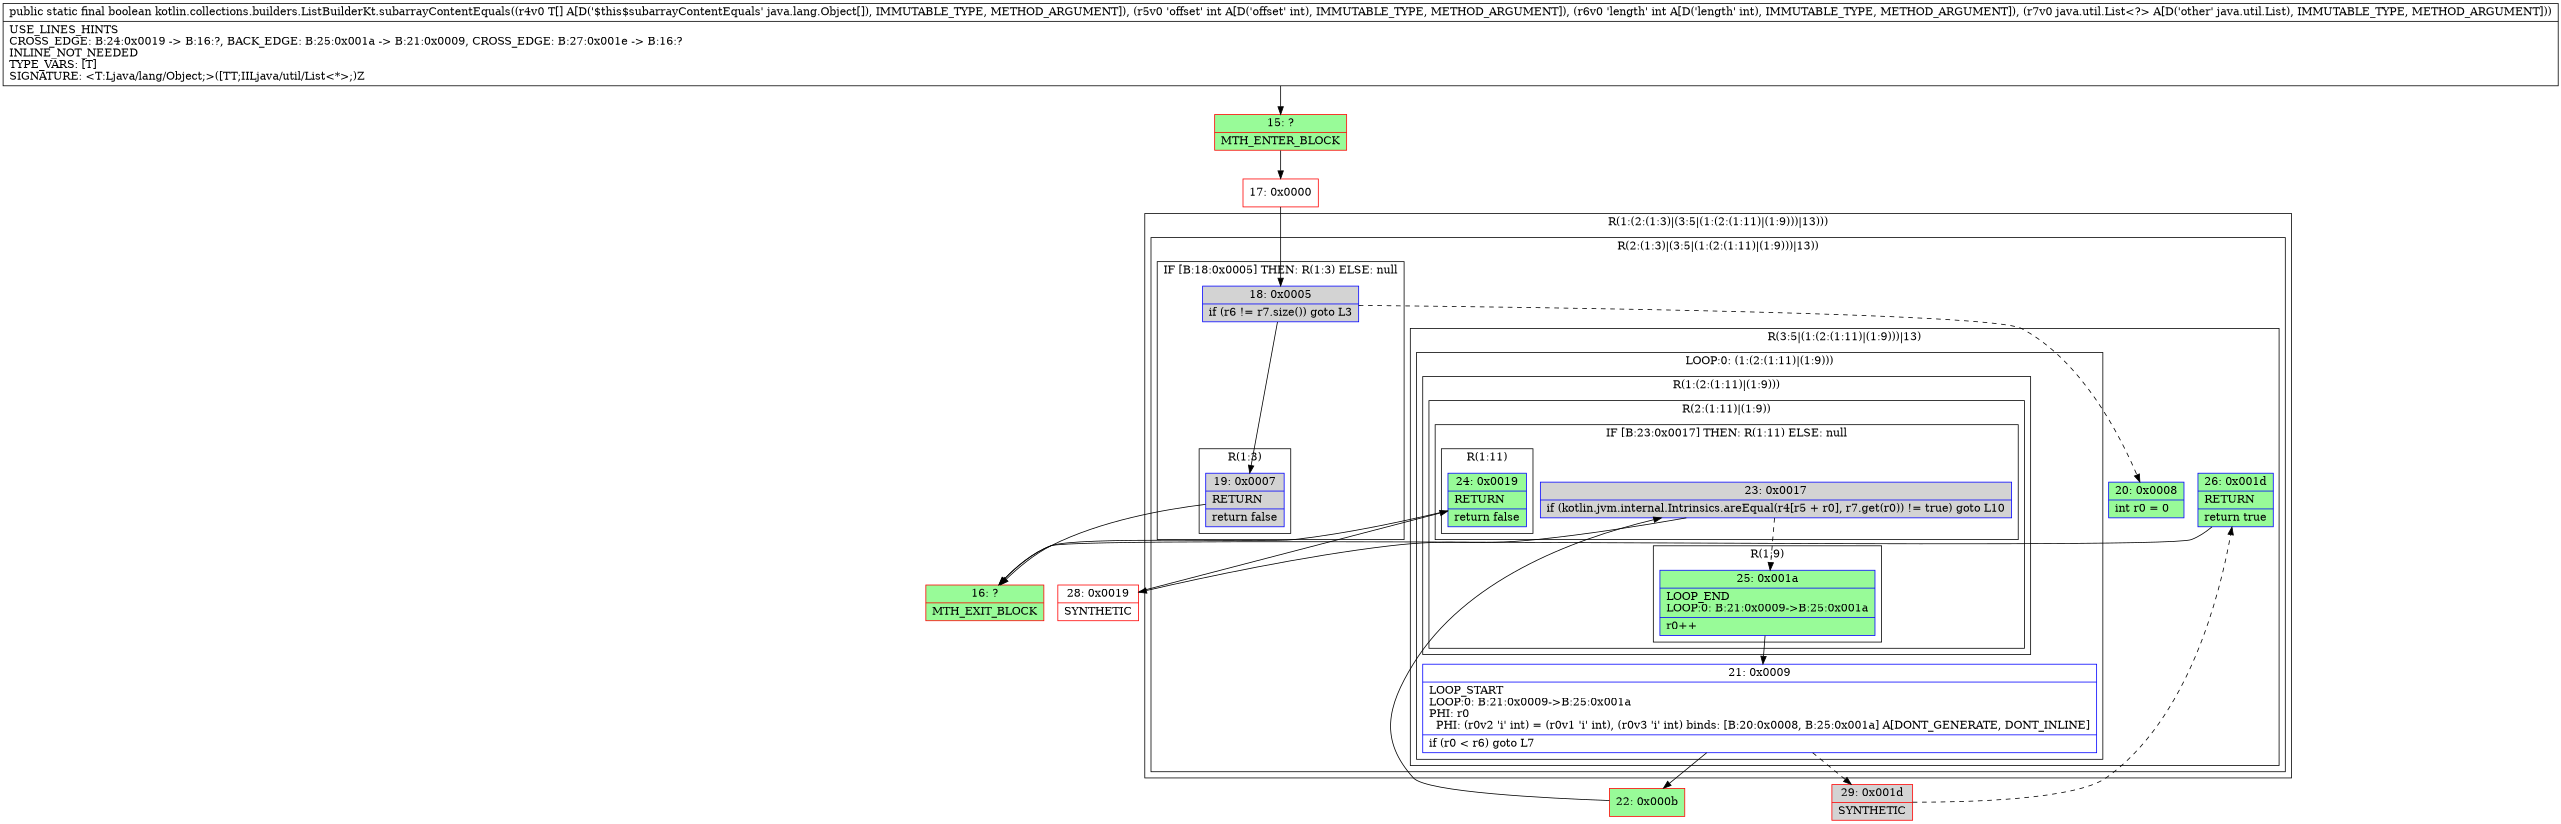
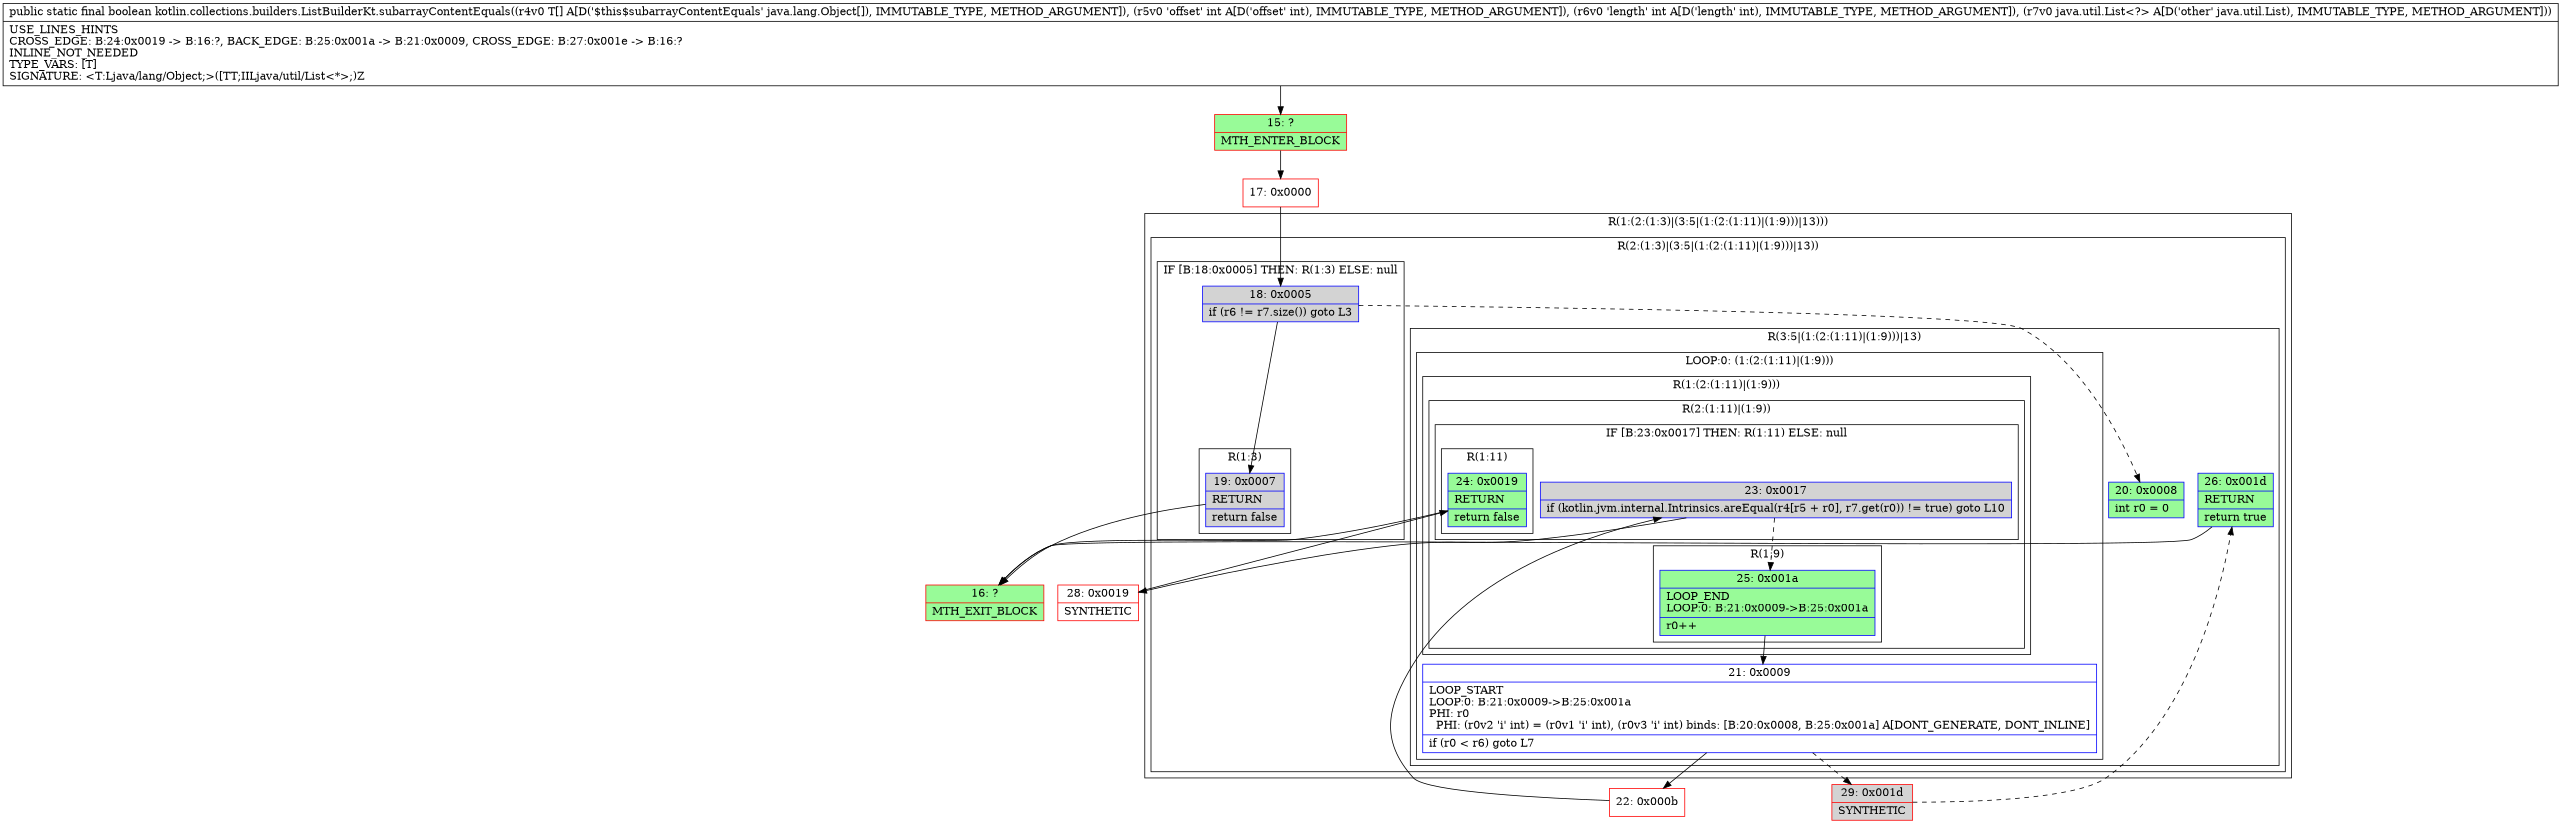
(1647, 802) -> (1647, 802)
